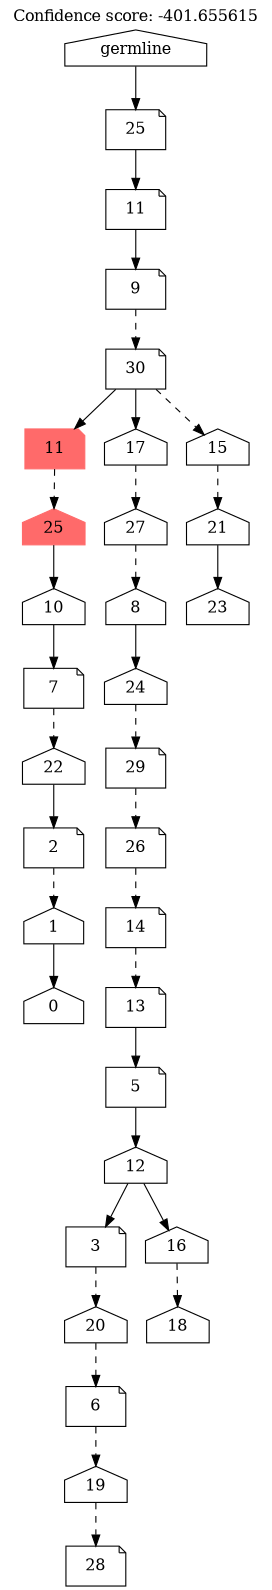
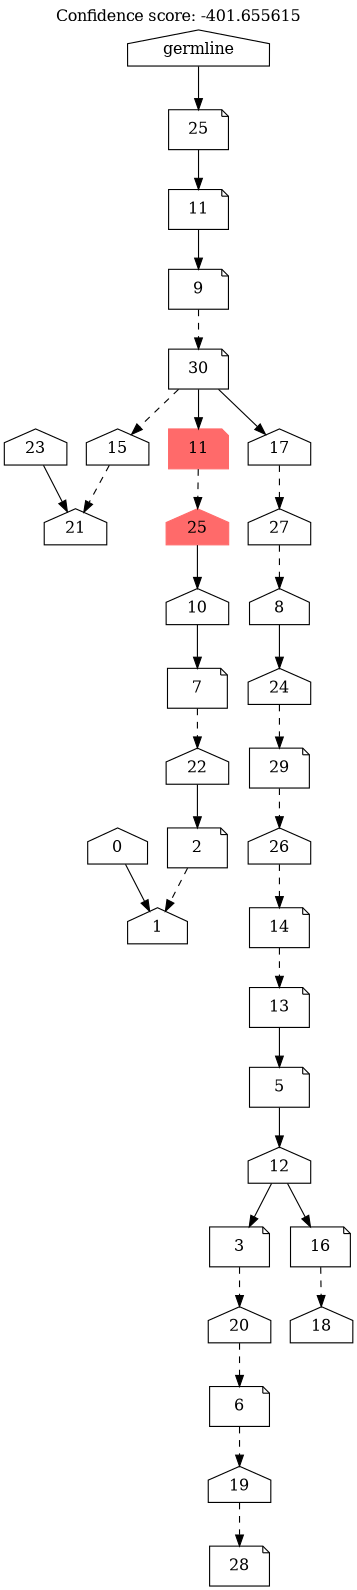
(218, 561) -> (53, 484)
(136, 848) -> (279, 848)
(54, 960) -> (135, 883)
(177, 1247) -> (320, 1247)
